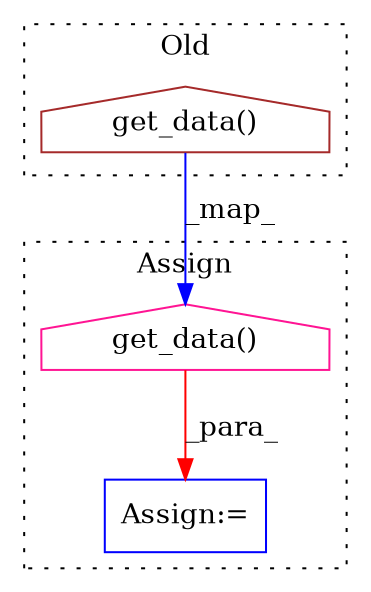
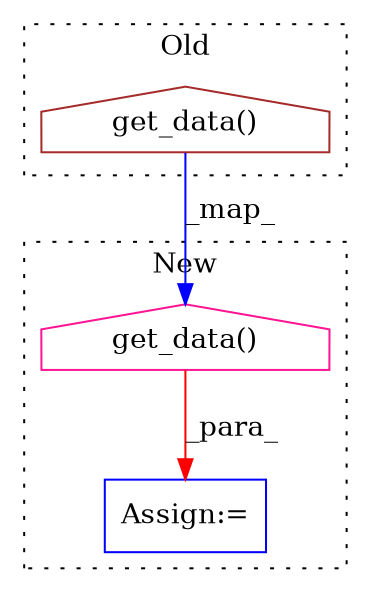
(185, 265) -> (185, 265)
